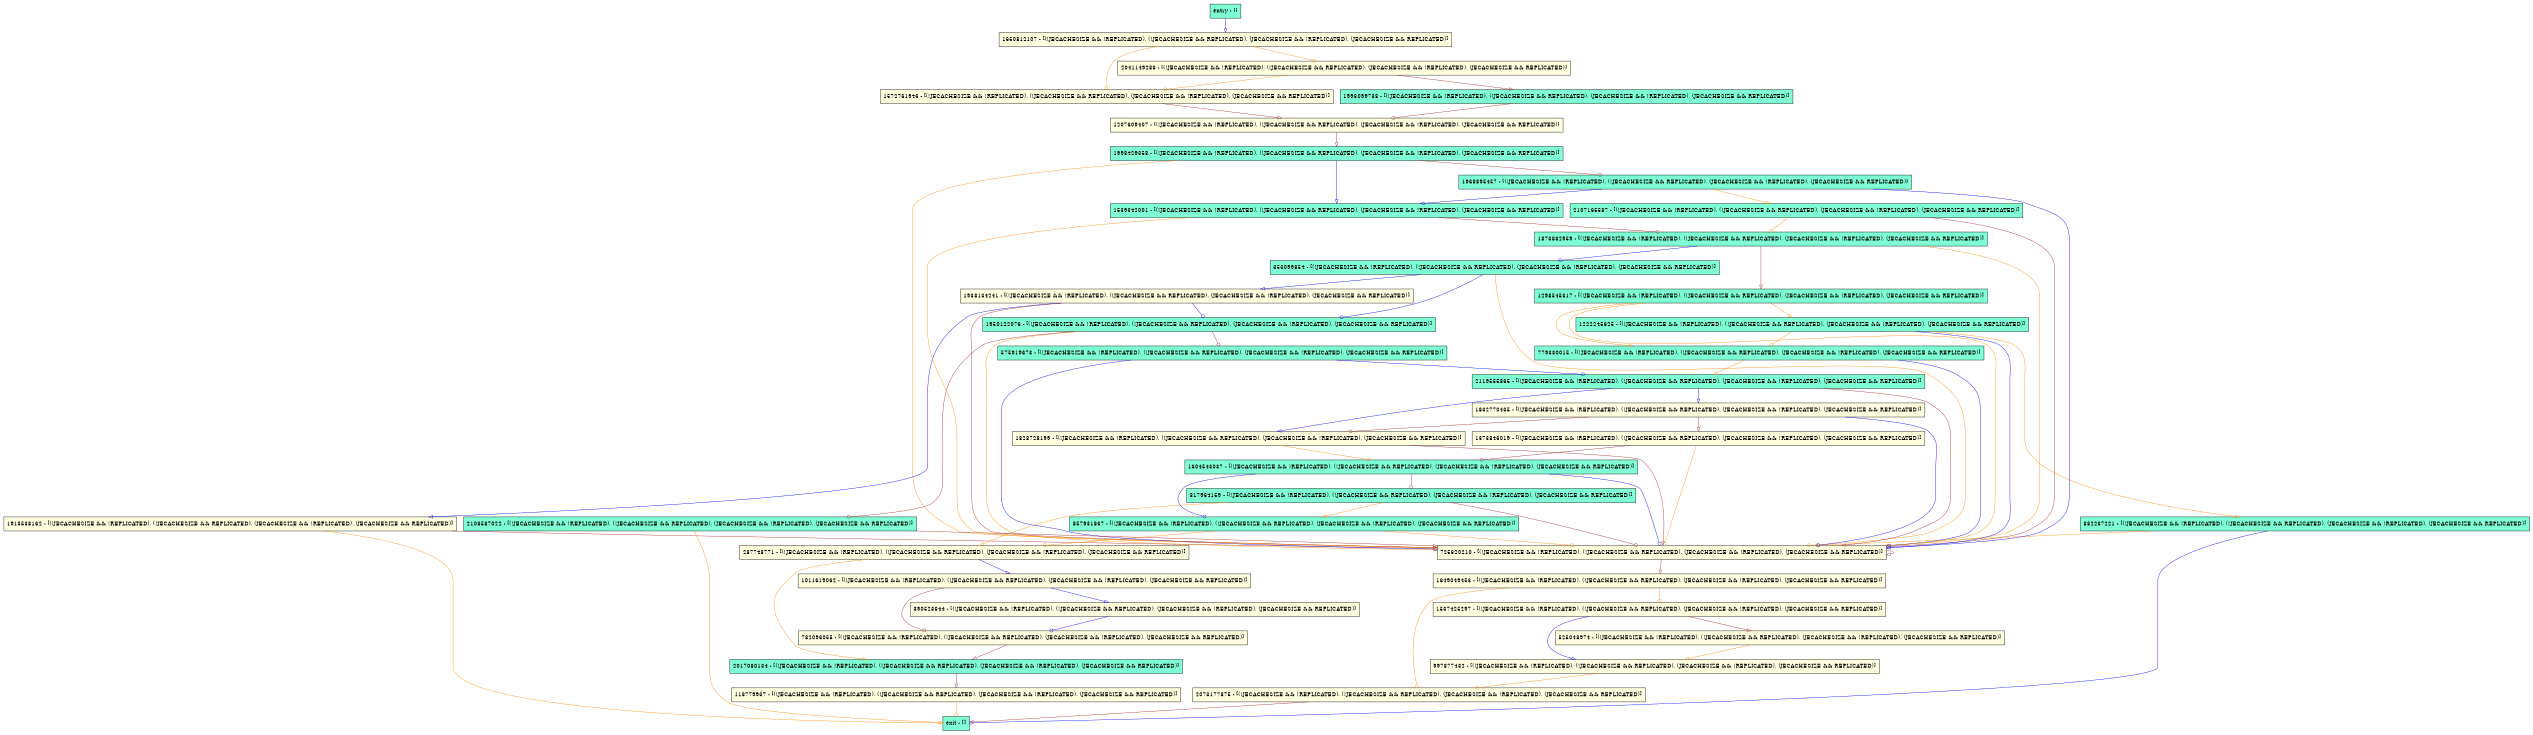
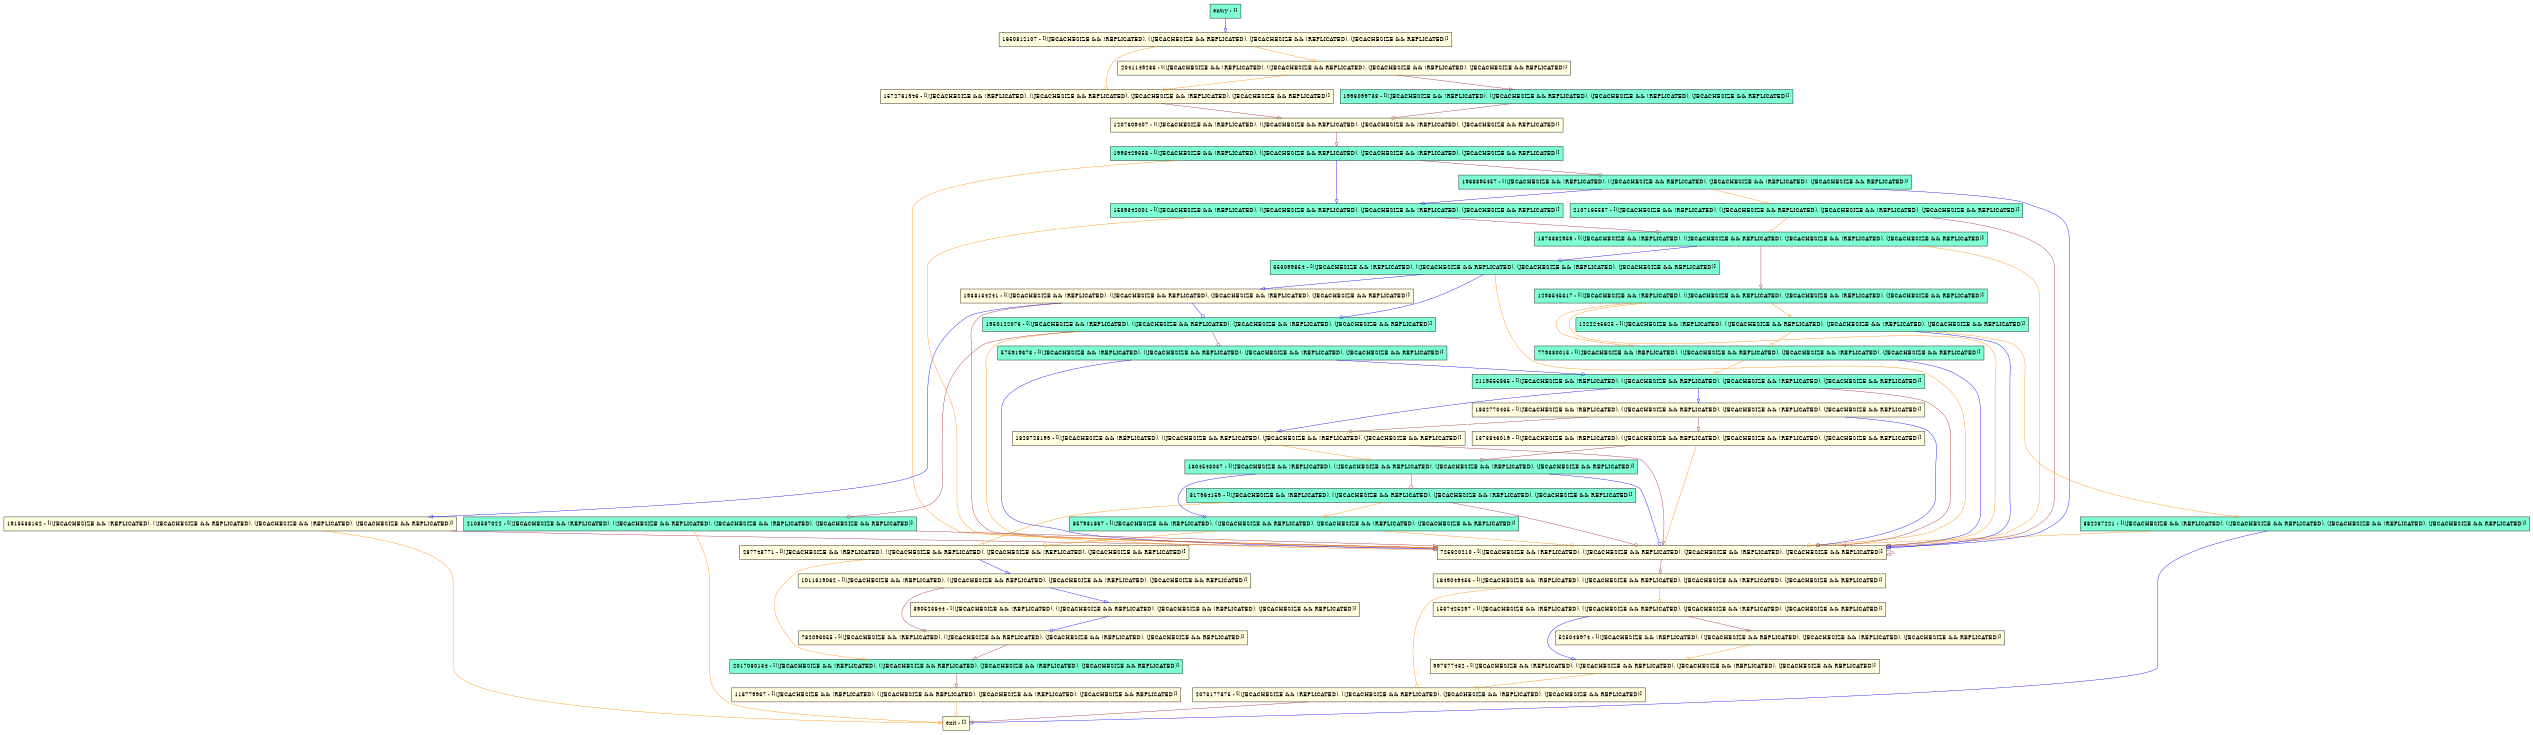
(956, 723) -> (956, 723)
